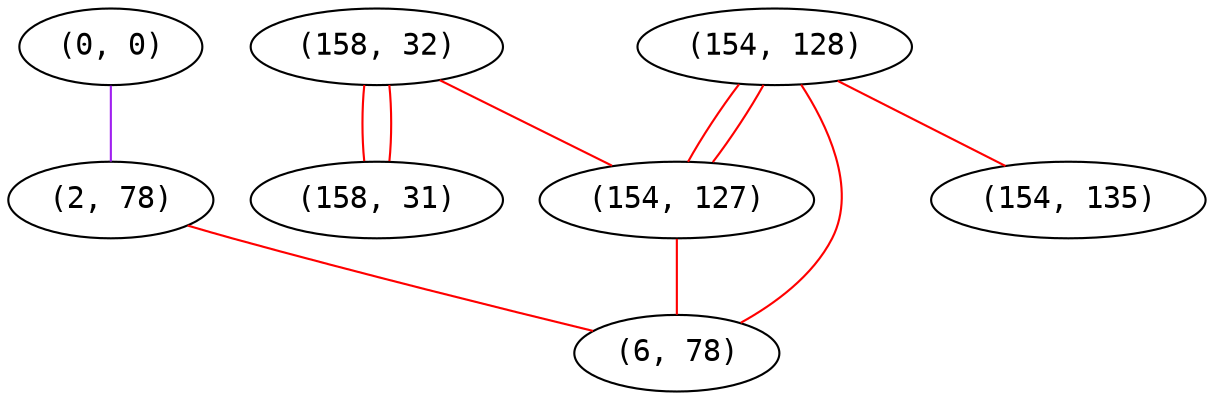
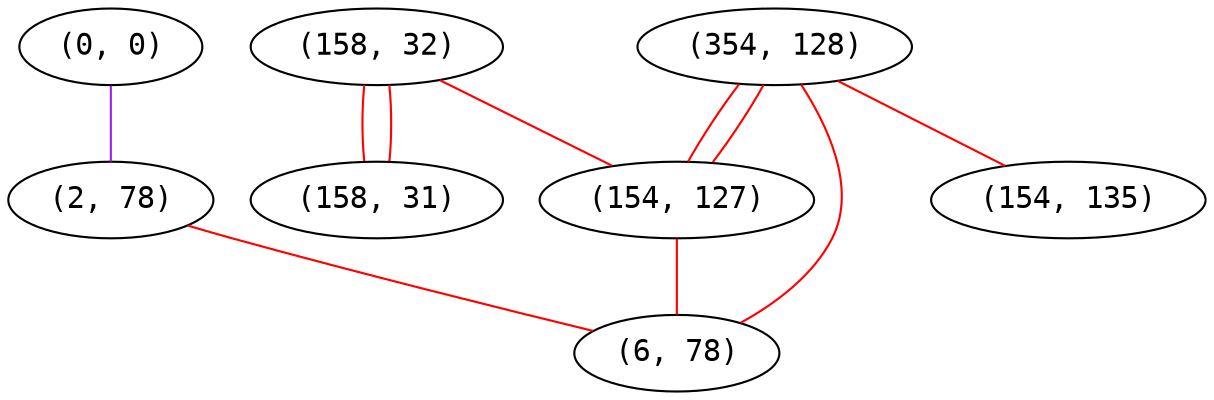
(775, 47) -> (775, 47)
